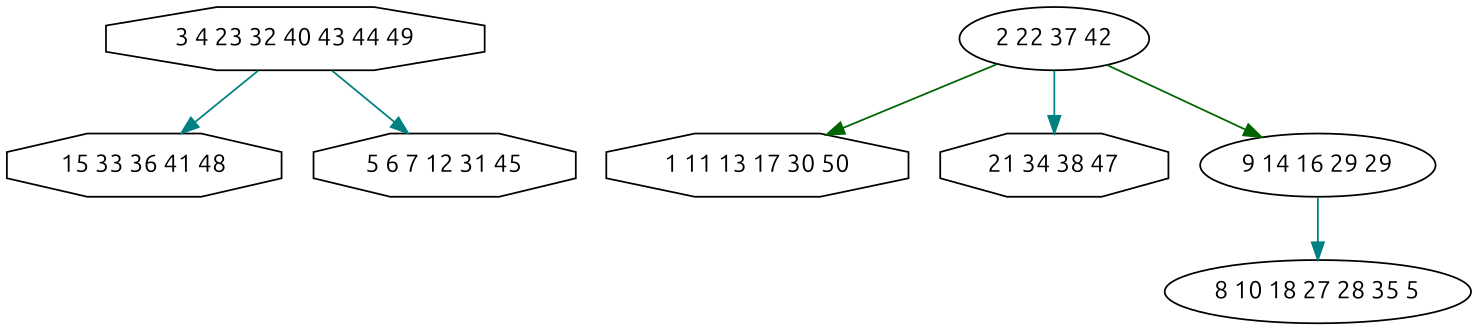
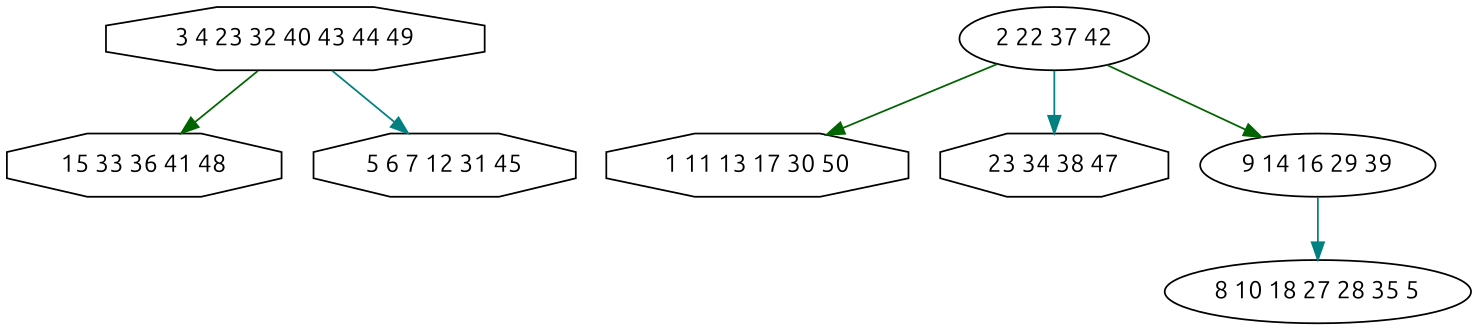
(226, 96) -> (226, 96)
(1054, 165) -> (1054, 165)
(1318, 165) -> (1318, 165)
